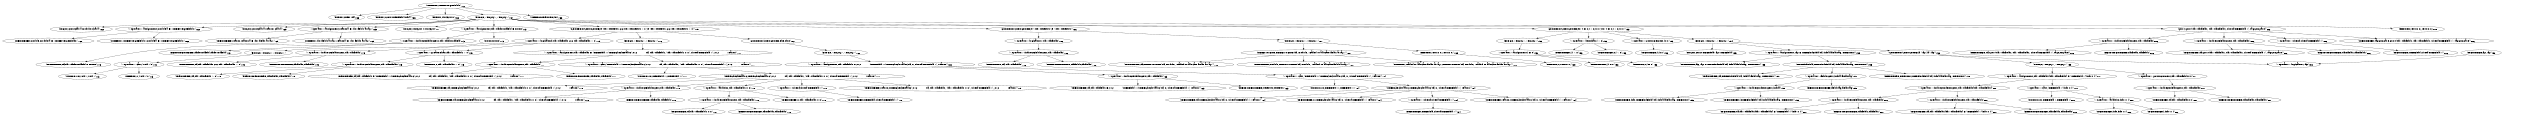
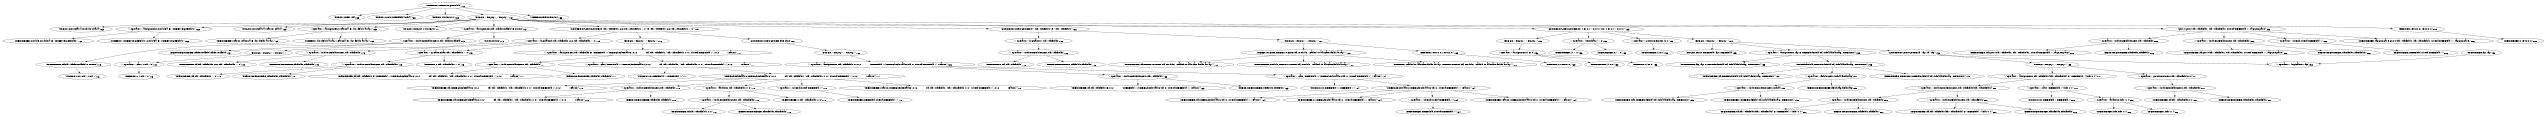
none -> (2520, 41)
(111, 70) -> (77, 70)
